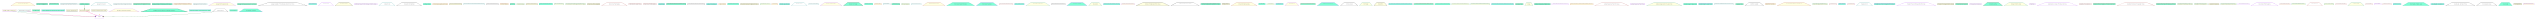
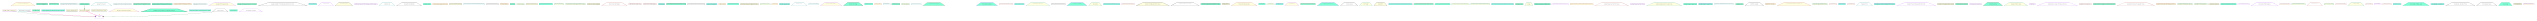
(934, 4) -> (934, 4)
(961, 4) -> none
(2166, 4) -> (2166, 4)
(2228, 4) -> (2228, 4)
(251, 10) -> (251, 10)
